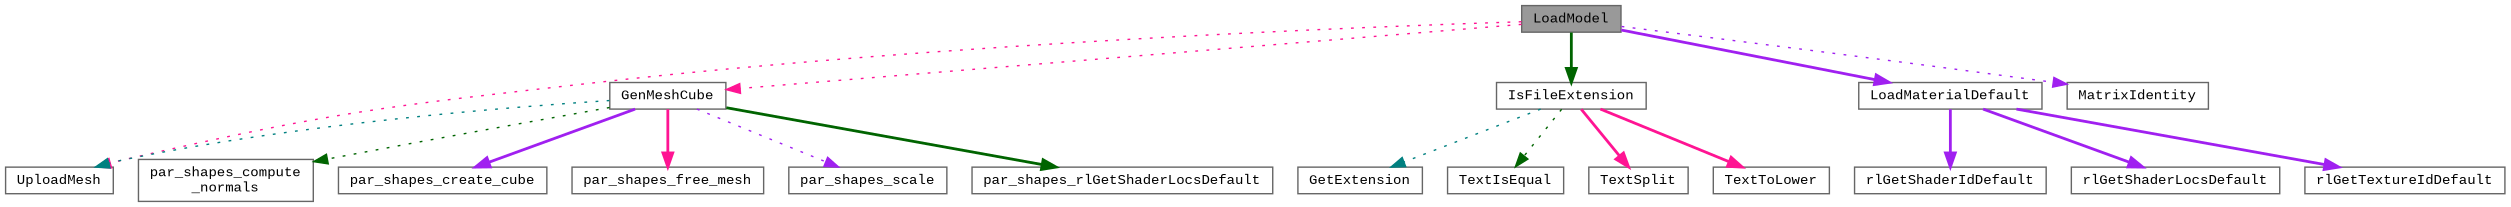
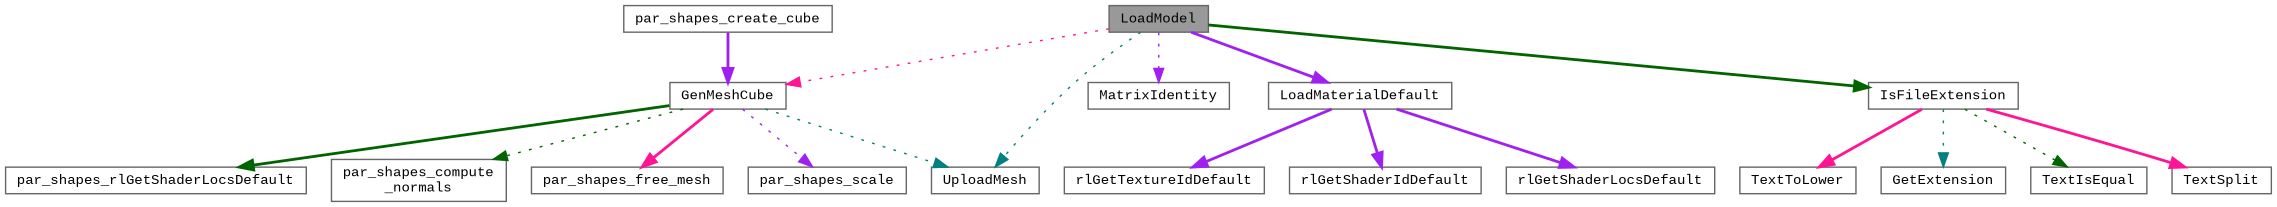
(813, 62) -> (1068, 89)
(562, 136) -> (728, 50)
